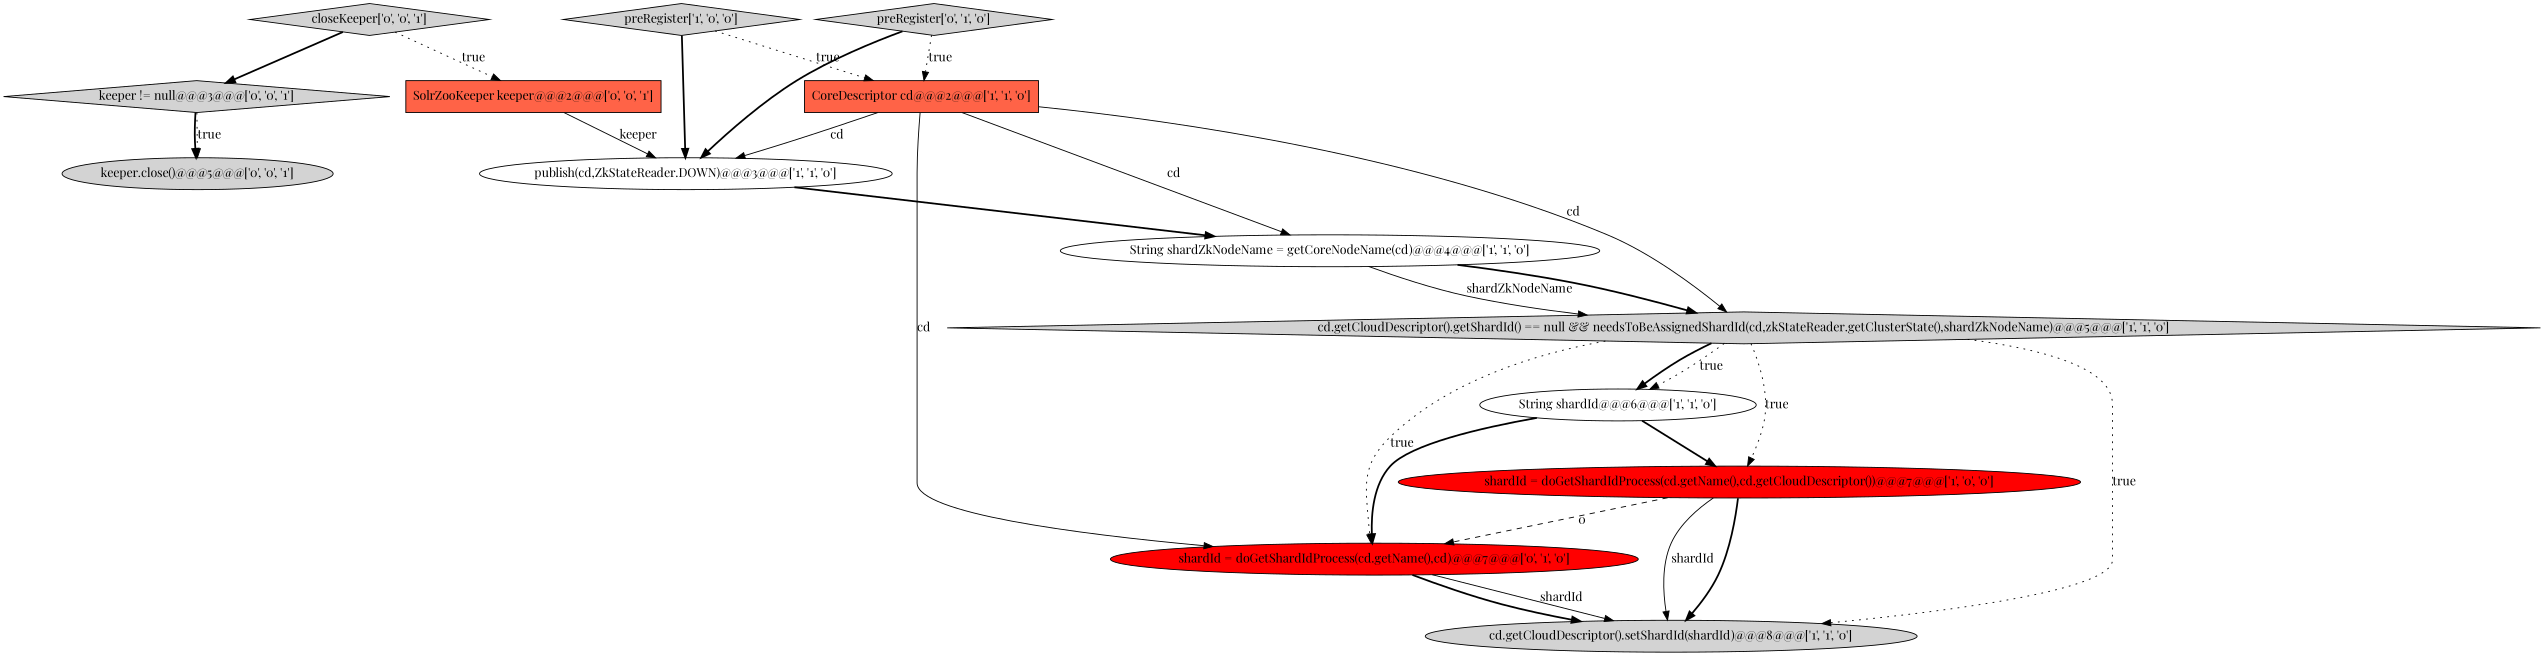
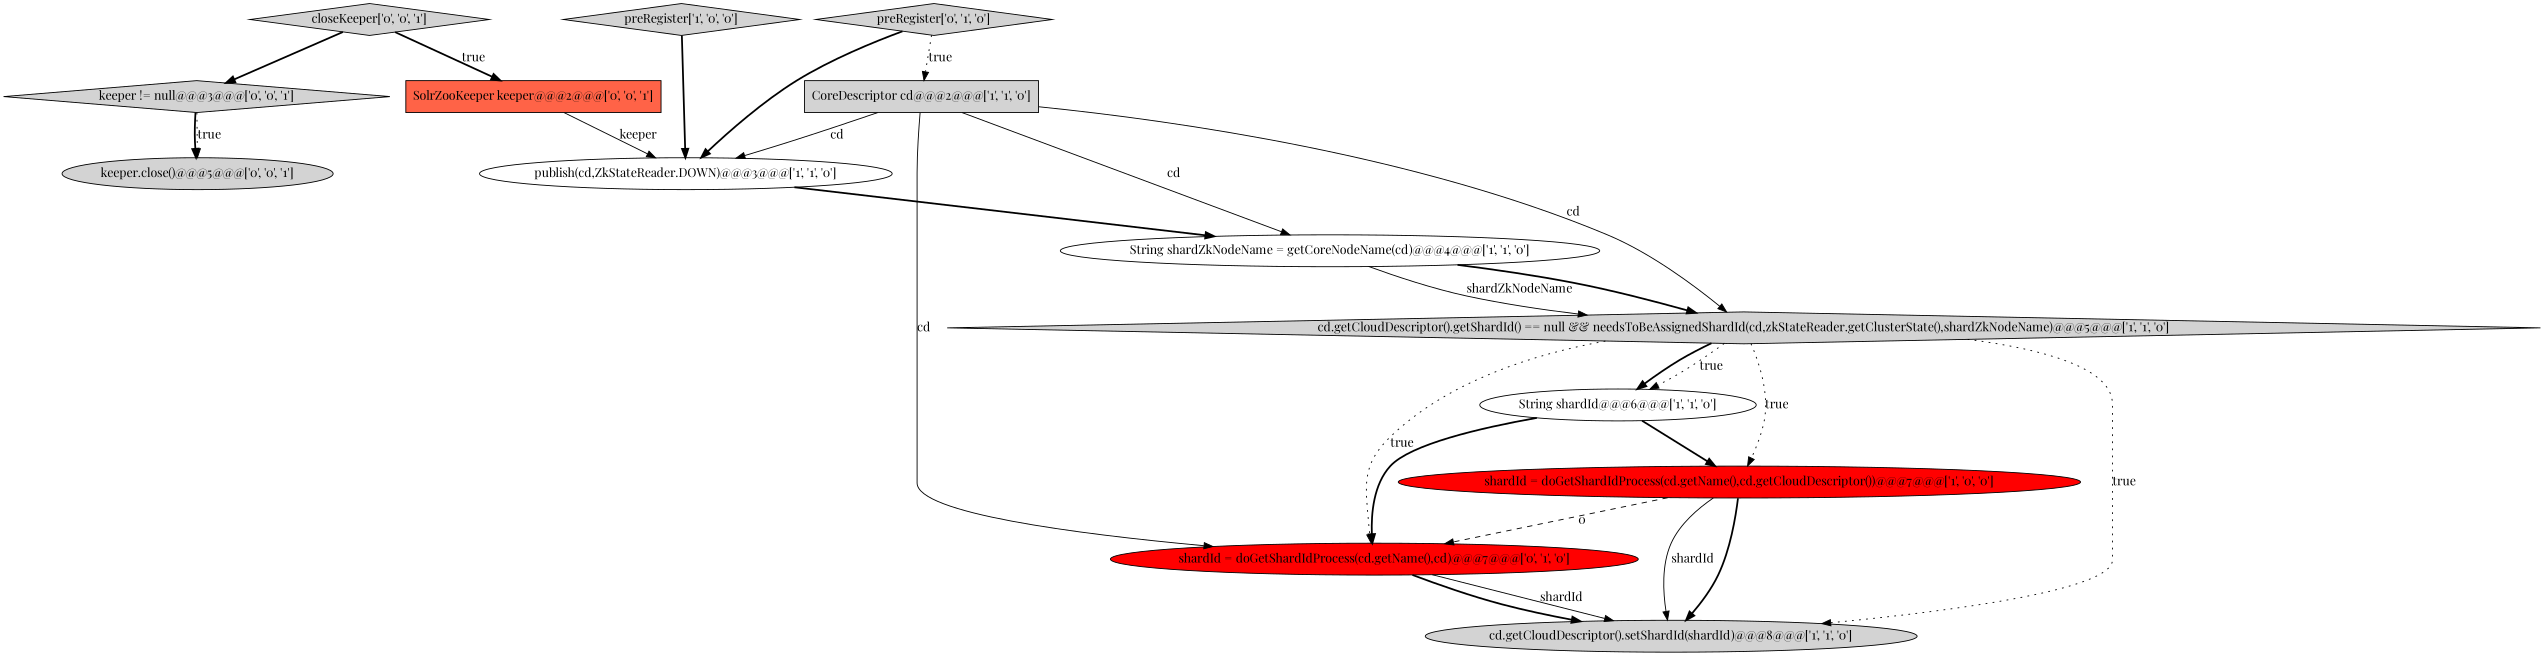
(444, 54) -> (444, 54)
(790, 54) -> none
(922, 97) -> (922, 97)
